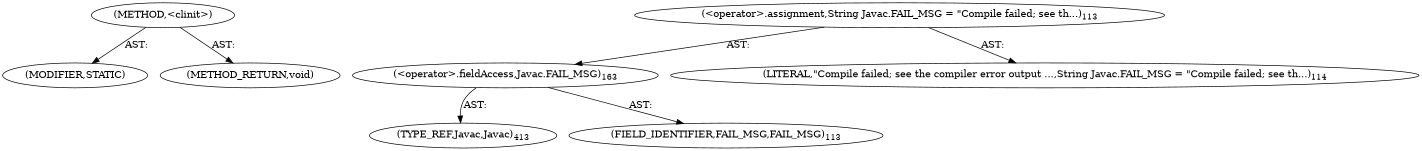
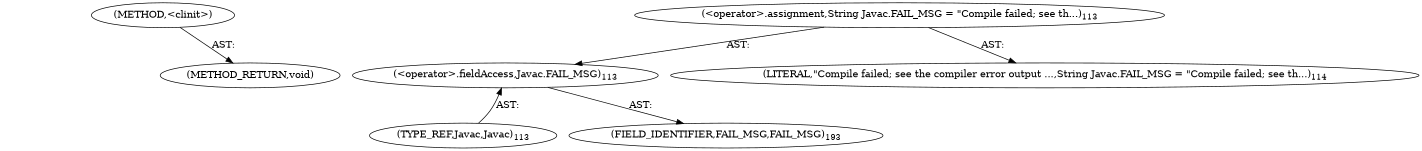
(609, 74) -> (609, 74)
(75, 75) -> none
(464, 100) -> (491, 110)
(522, 135) -> (522, 135)
(833, 135) -> (833, 135)
